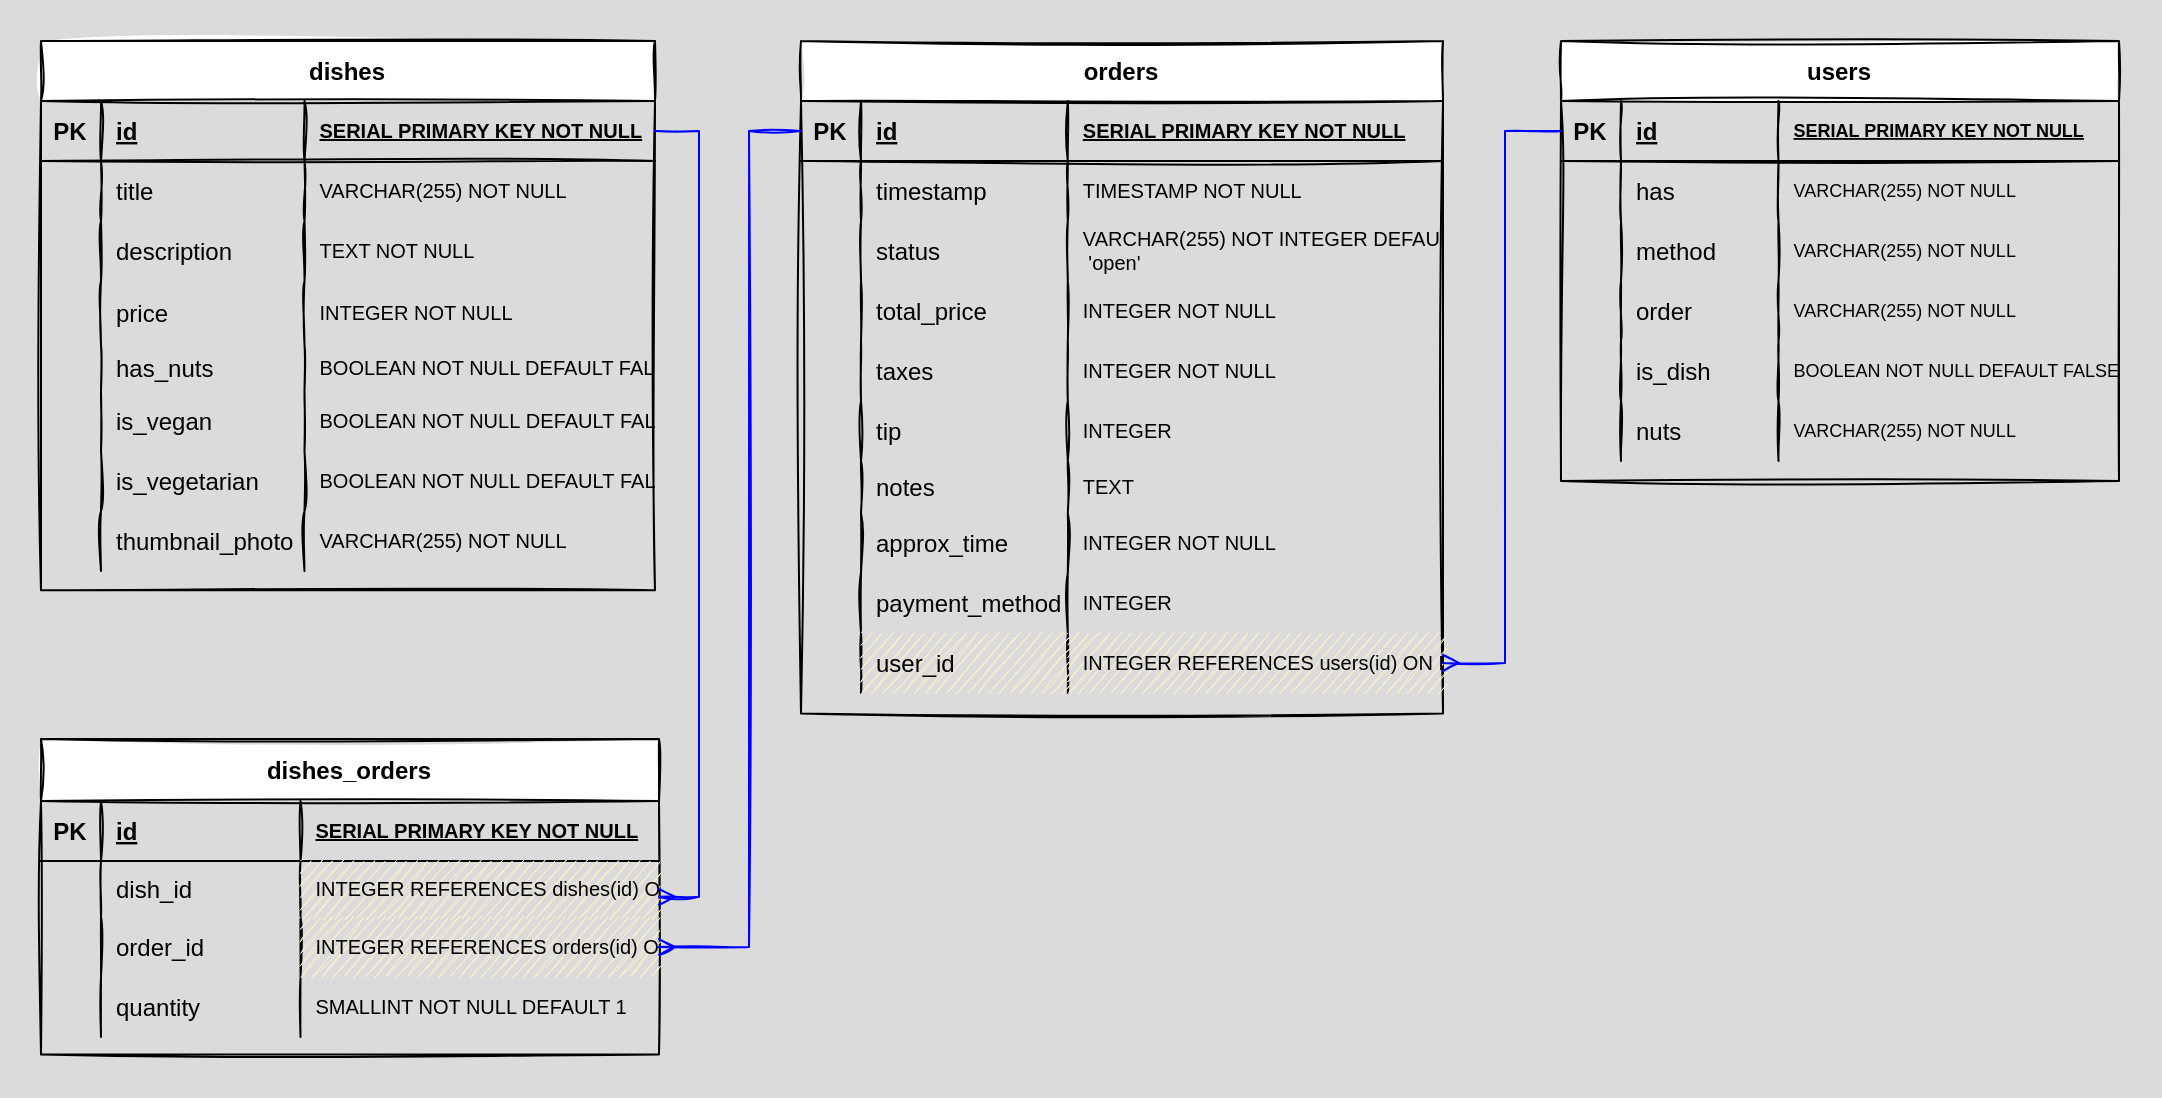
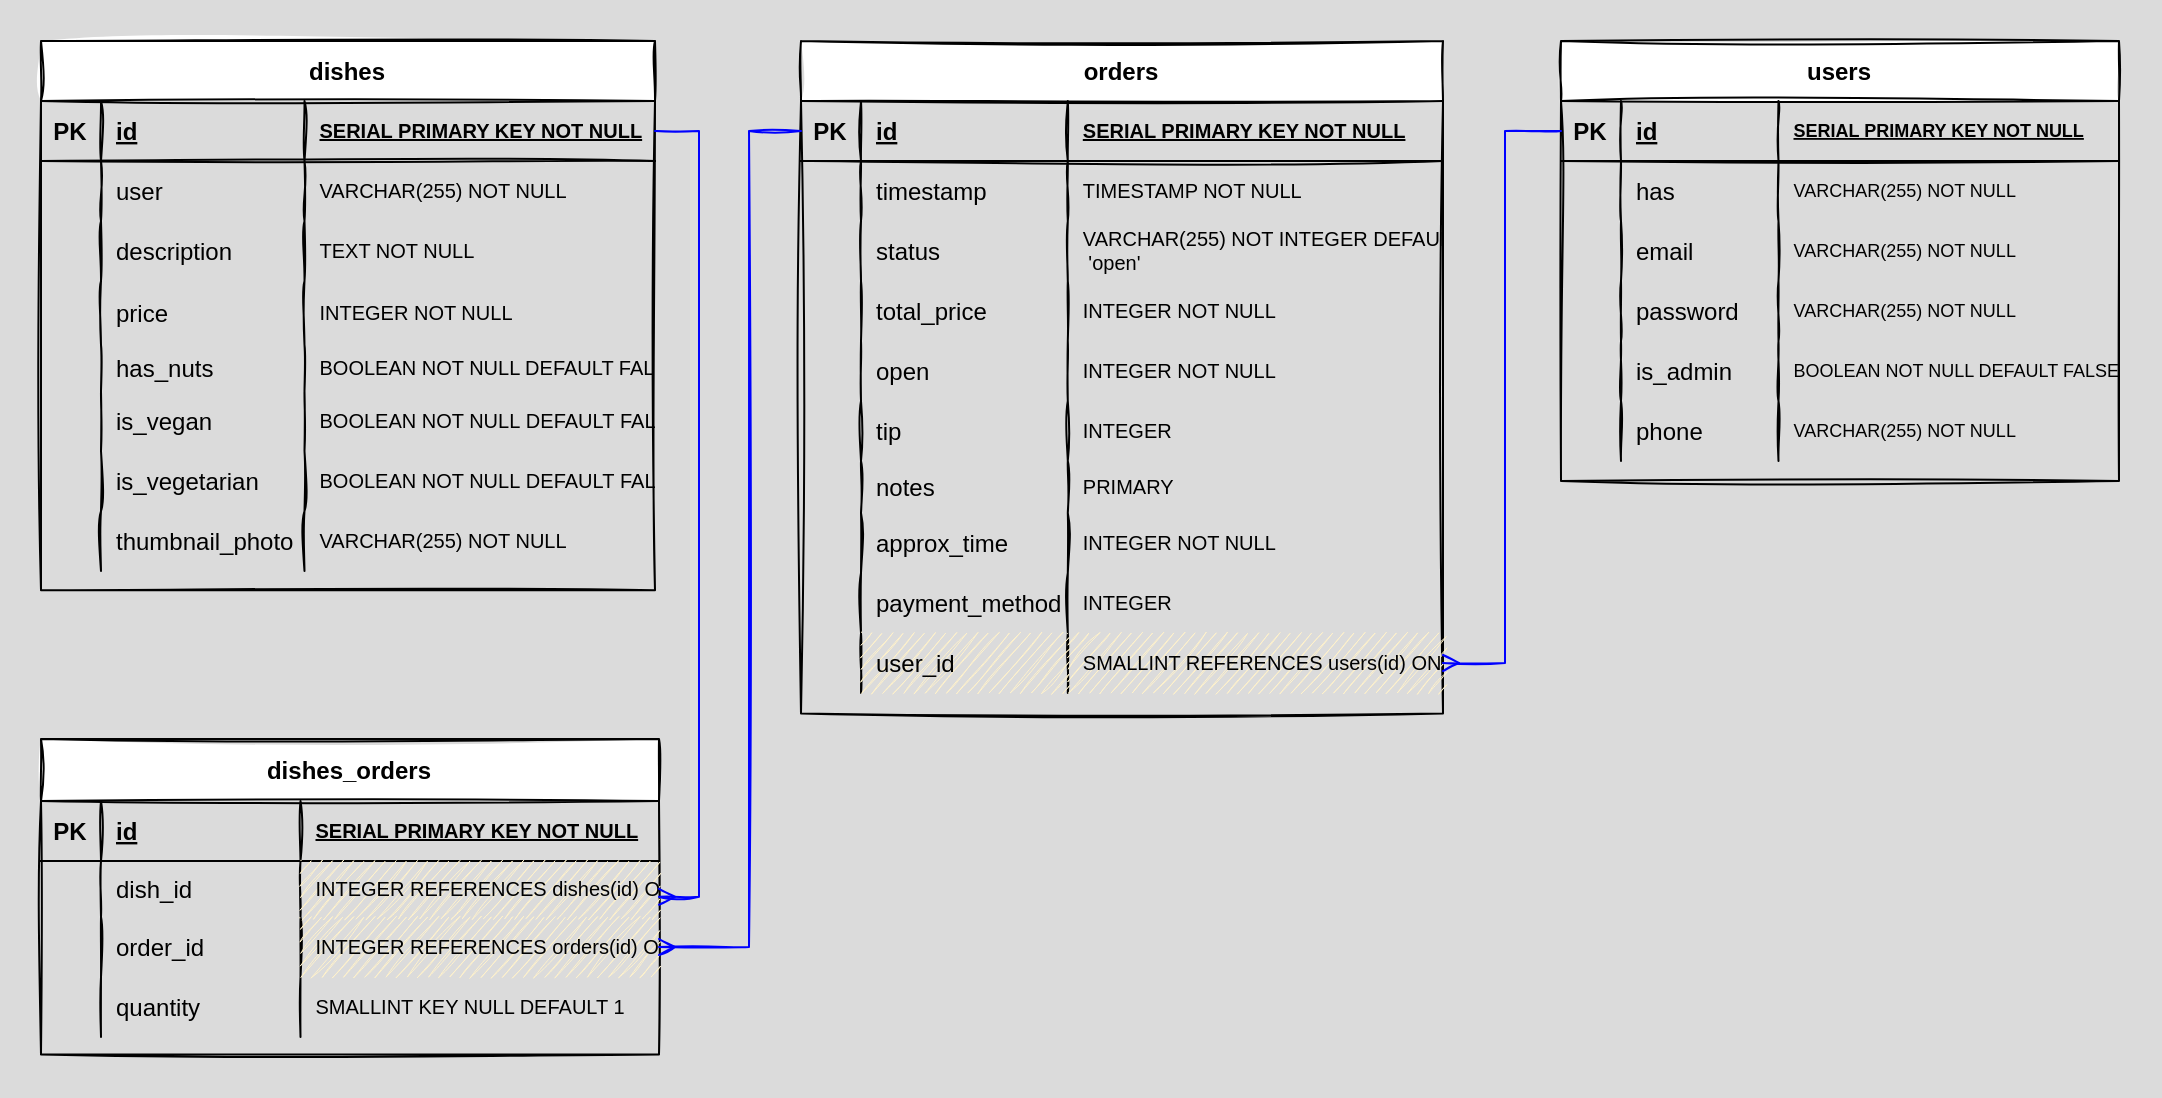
(143, 192) -> (143, 192)
(1676, 252) -> (1663, 252)
(1670, 312) -> (1690, 312)
(910, 372) -> (903, 372)
(1677, 372) -> (1684, 372)
(1663, 432) -> (1670, 432)
(1105, 487) -> (1122, 487)
(1325, 663) -> (1330, 663)
(456, 1007) -> (456, 1007)
